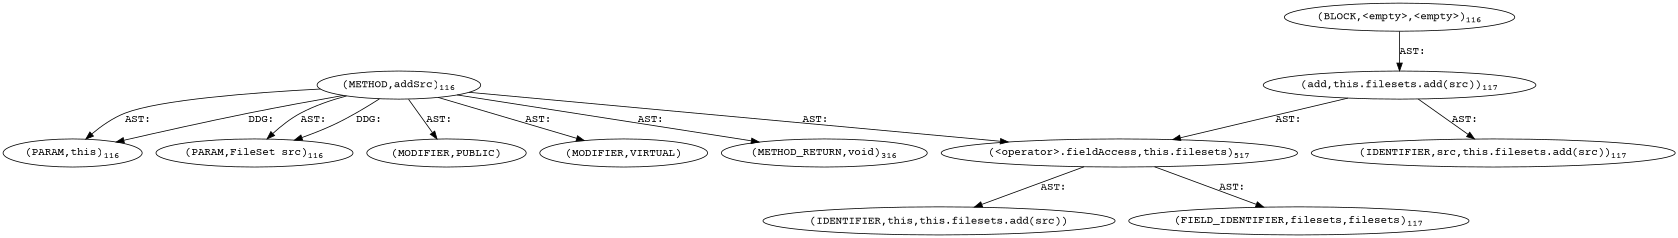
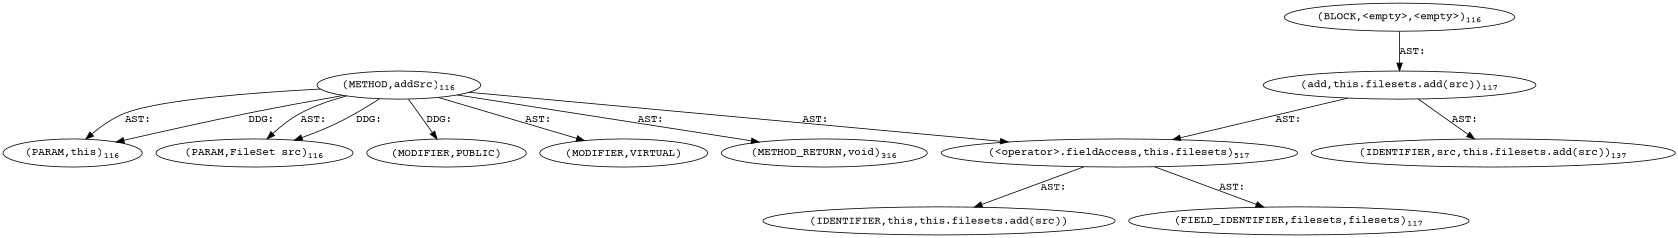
(443, 119) -> (443, 119)
(1619, 152) -> (1619, 152)
